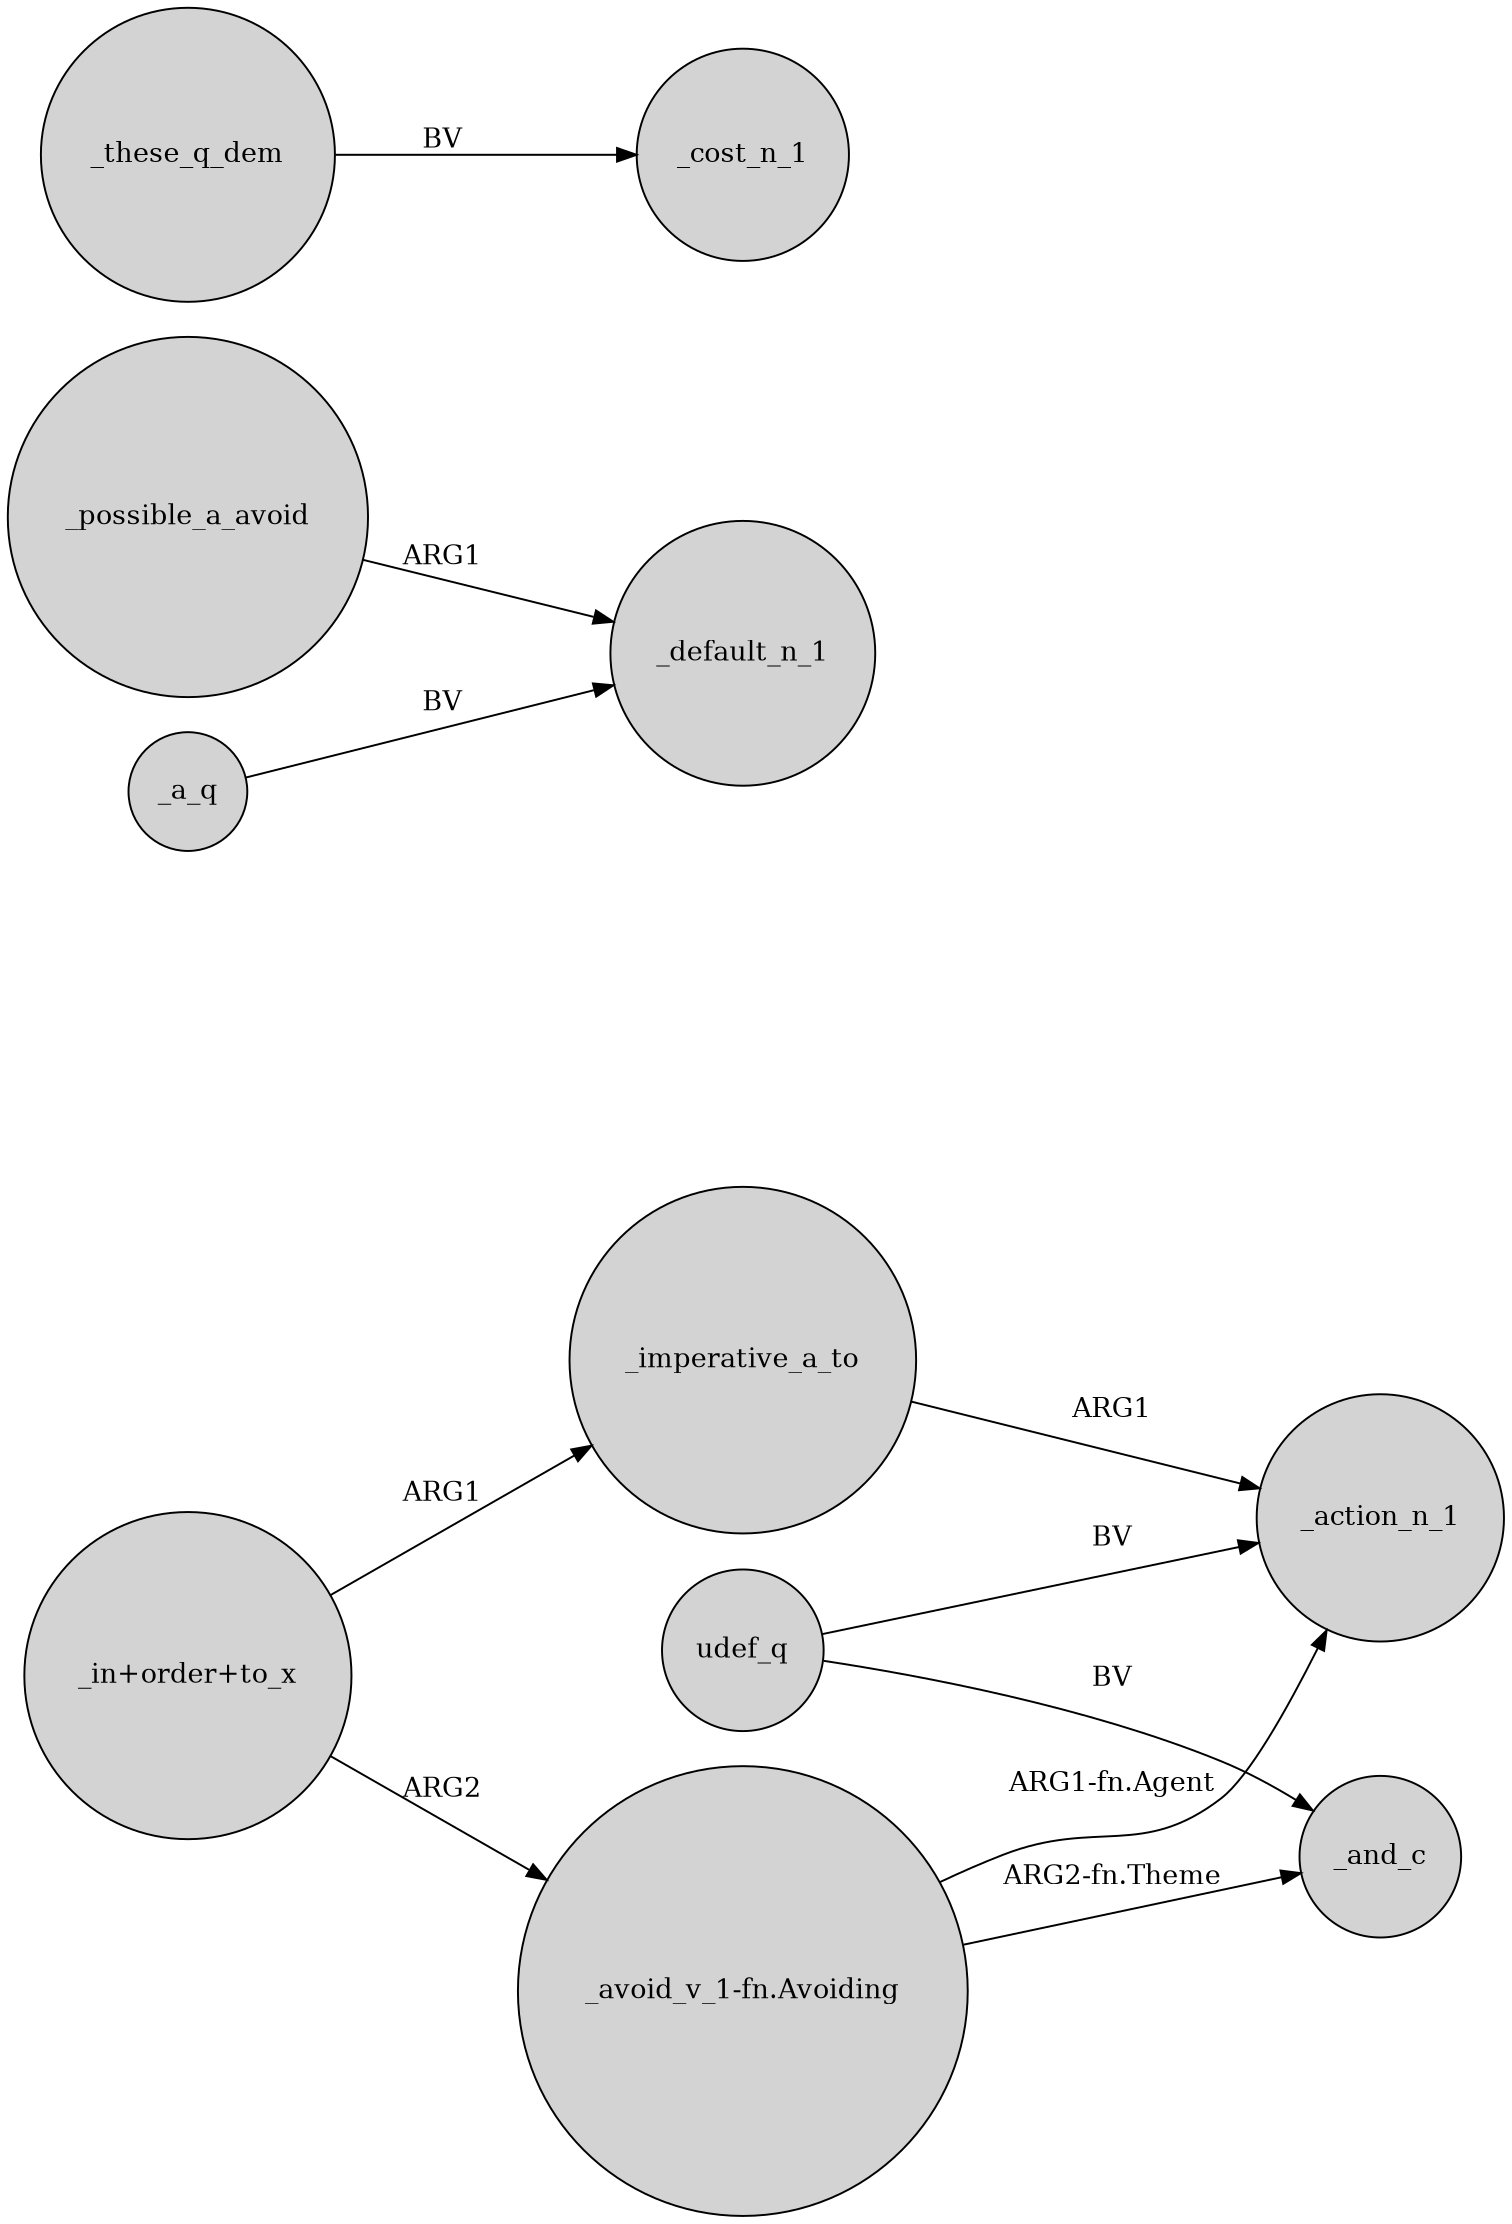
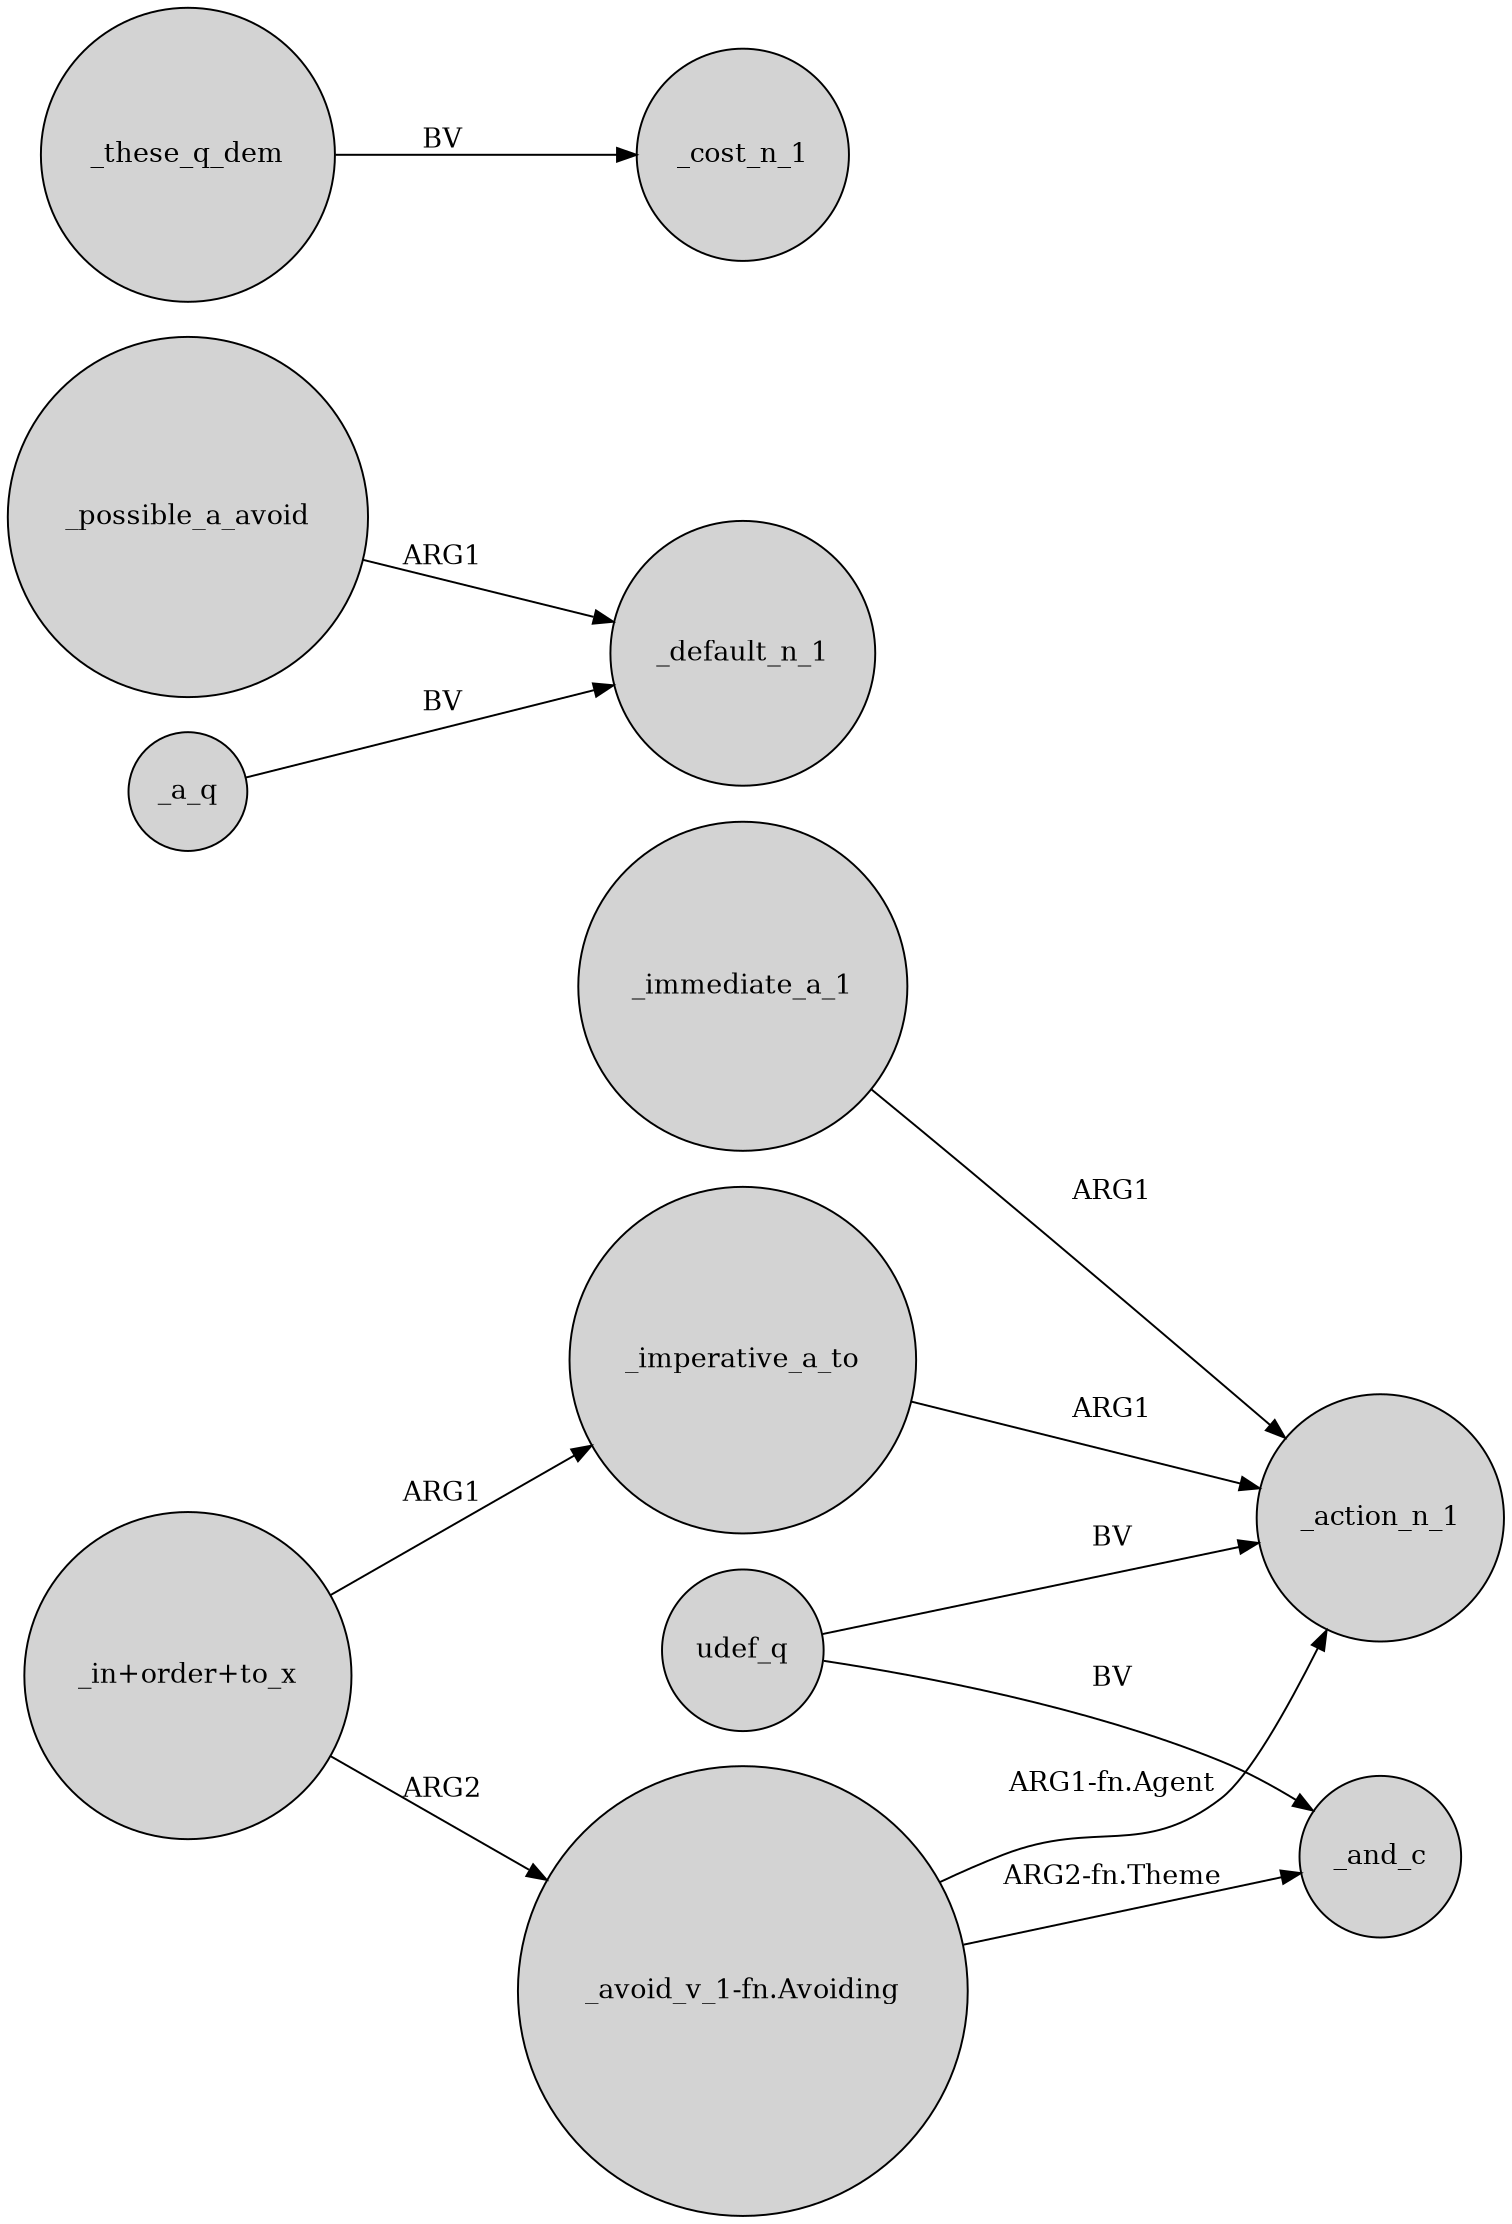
none -> (743, 986)
